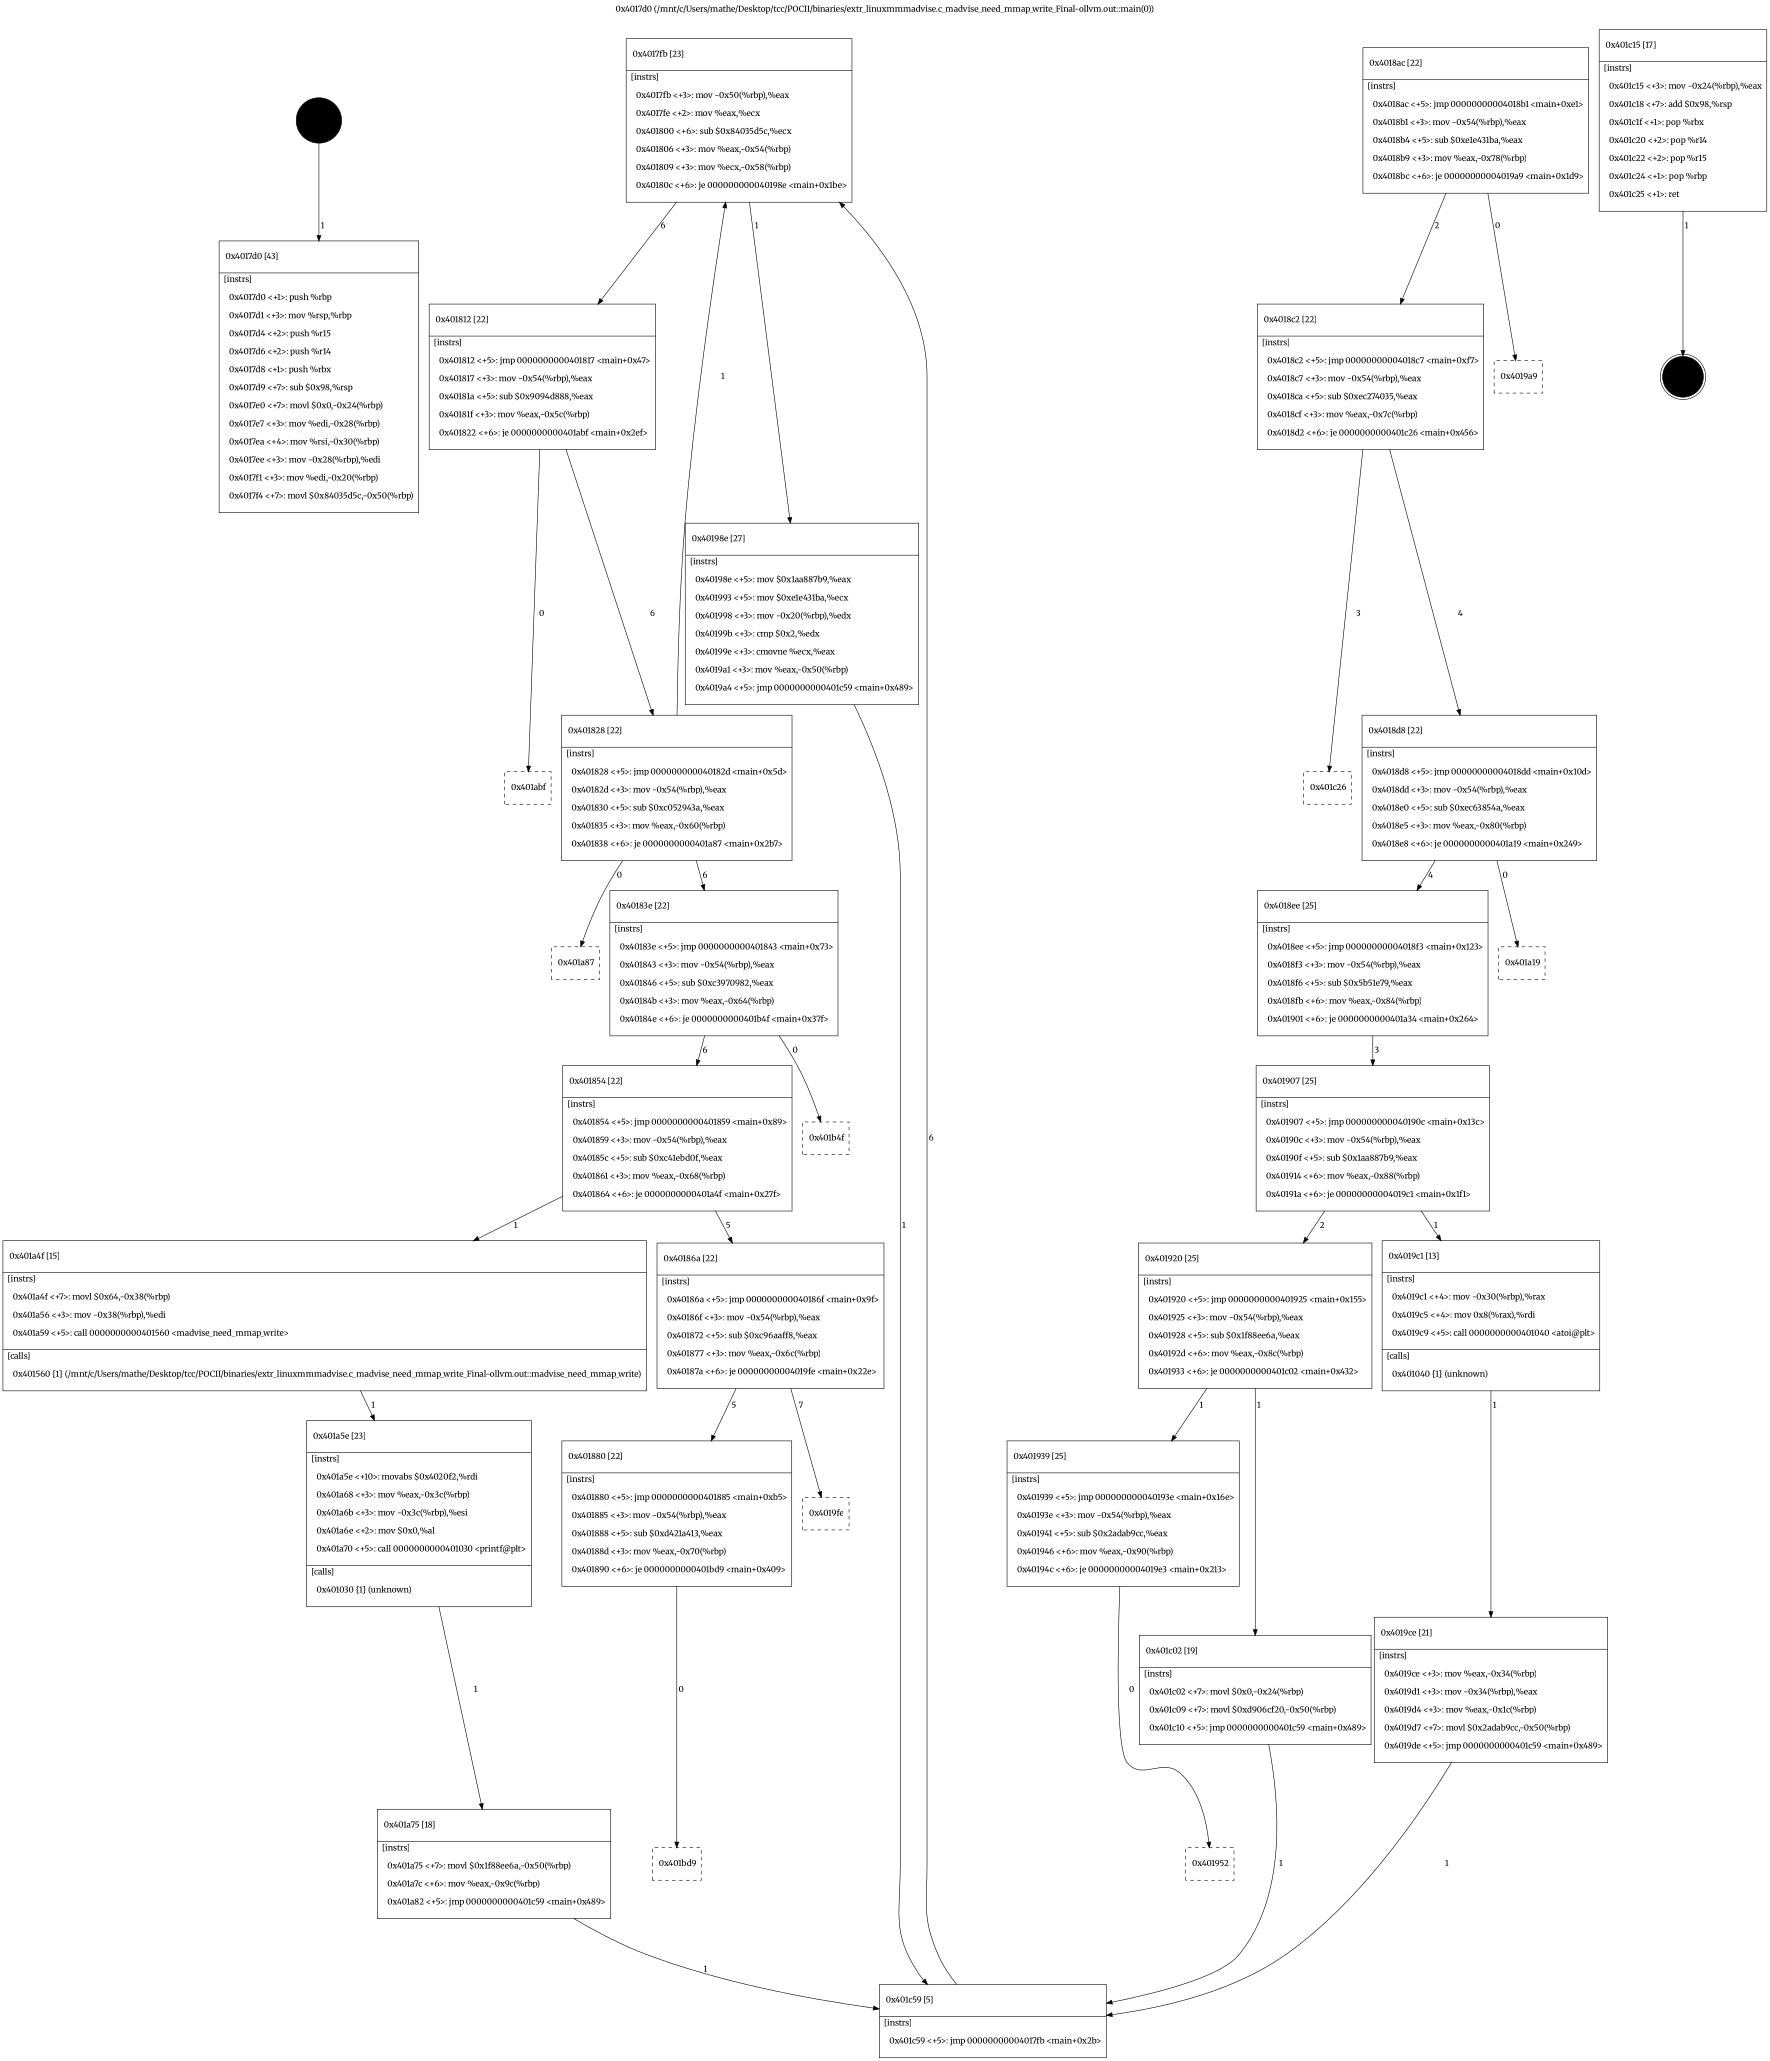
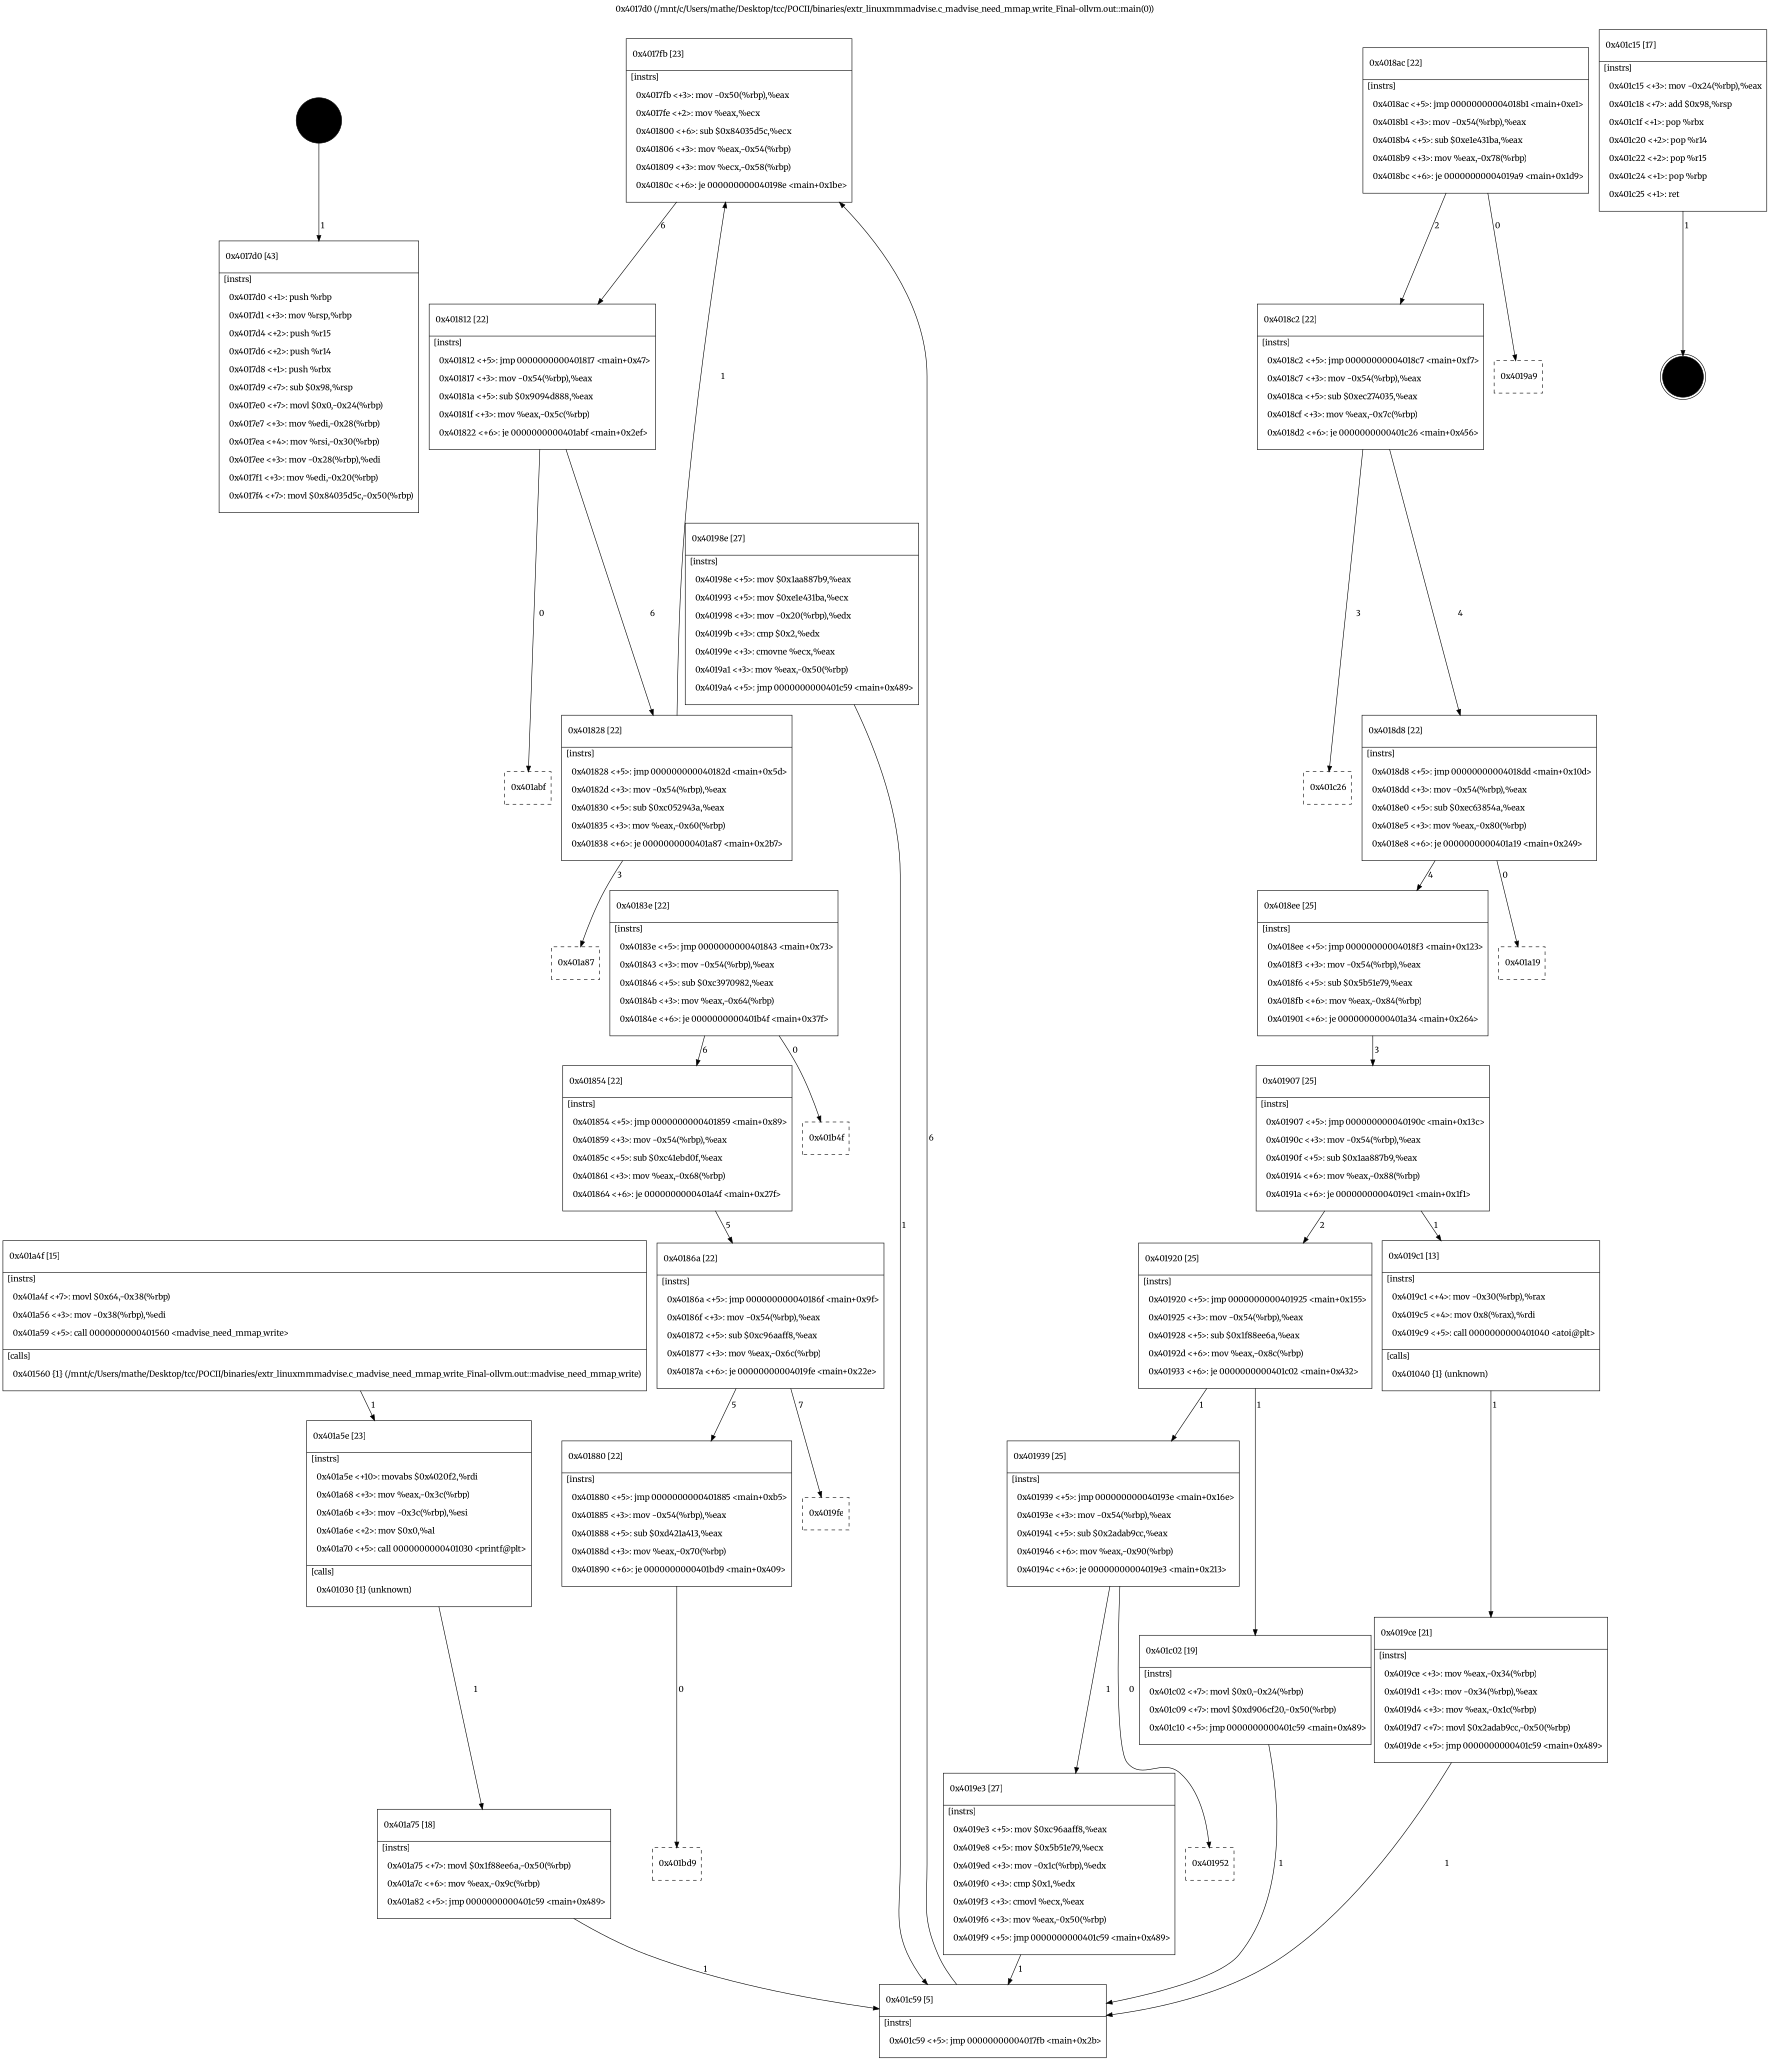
(770, 360) -> none
(700, 873) -> none
(619, 876) -> (619, 876)
(521, 1217) -> none
none -> (1059, 1864)
